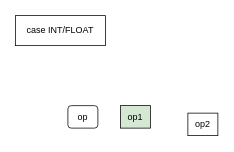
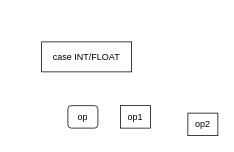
(60, 30) -> (87, 57)
(135, 117) -> (135, 117)
